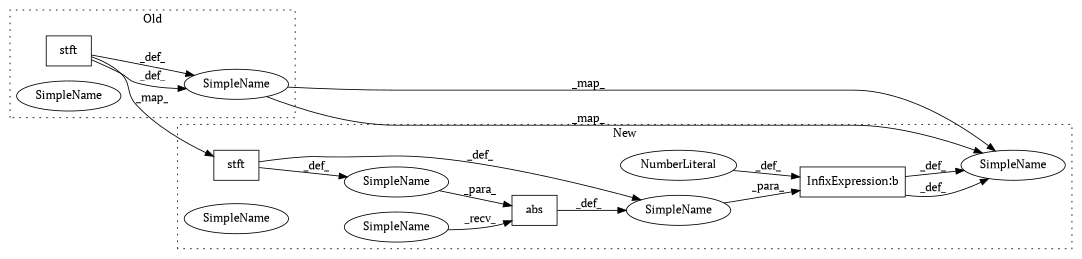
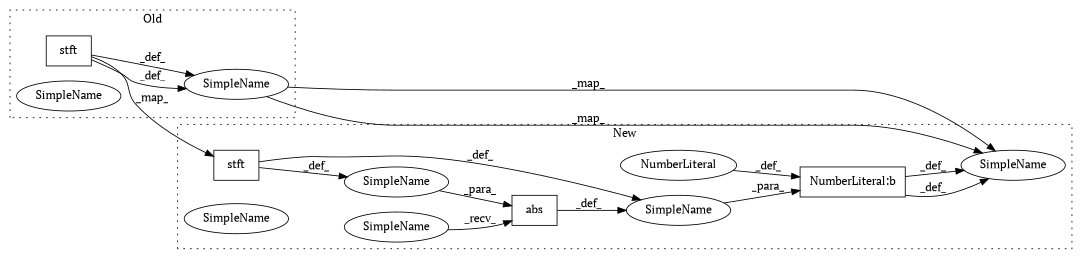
(853, 182) -> (853, 182)
